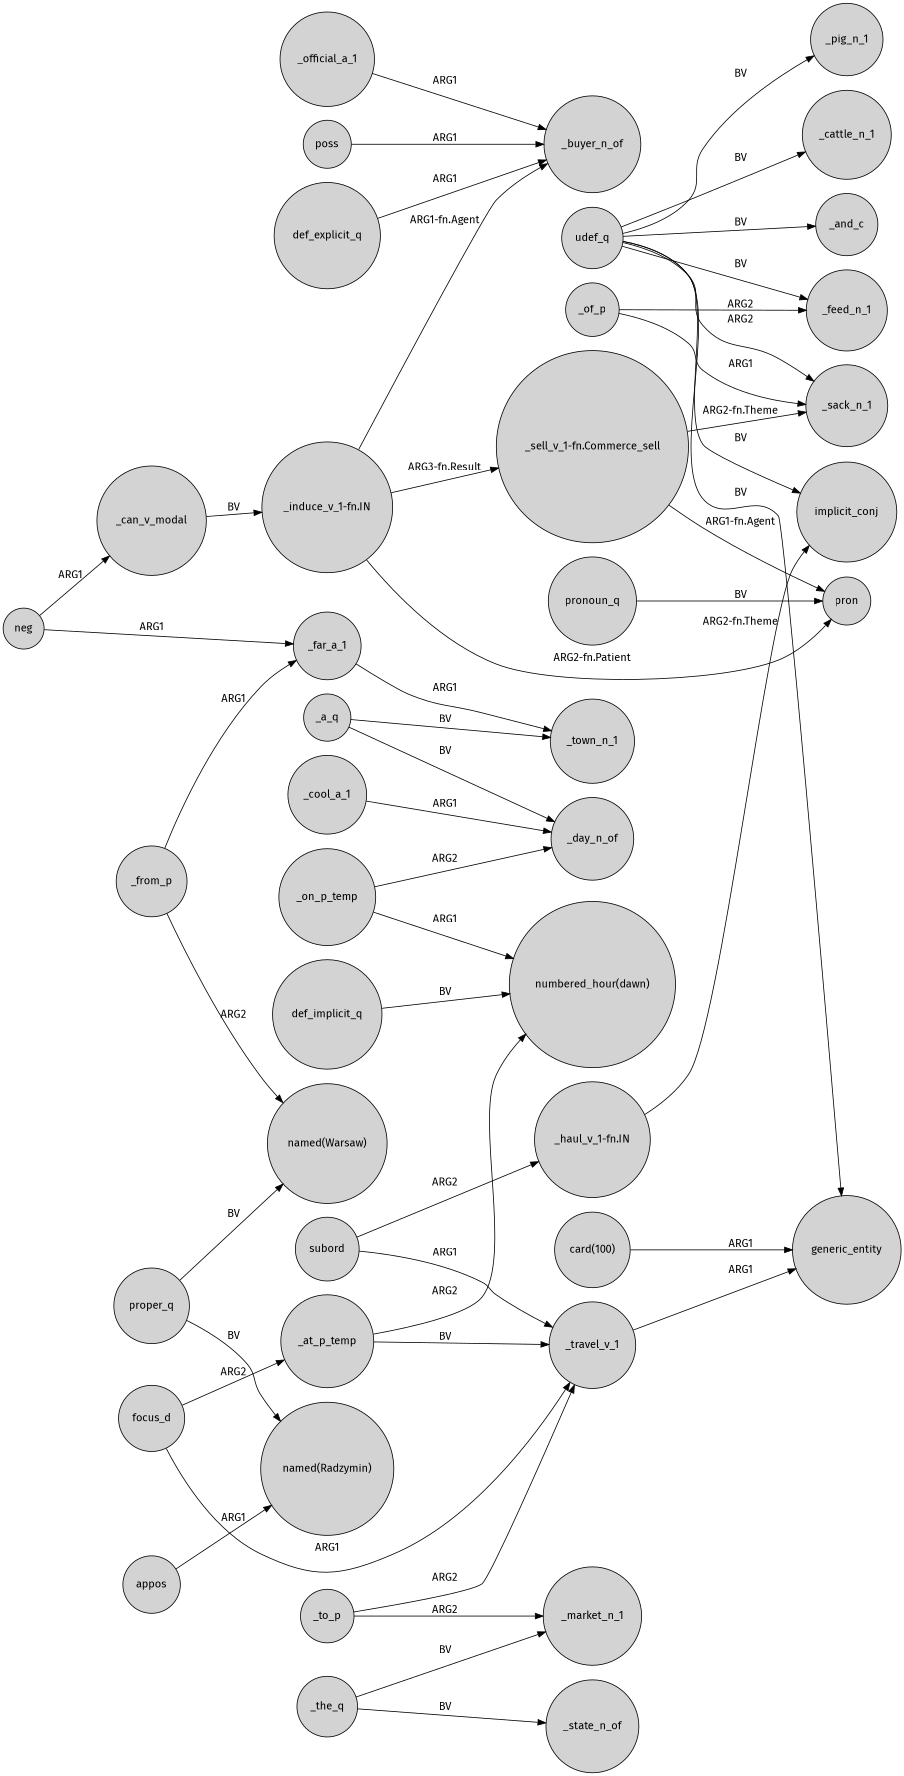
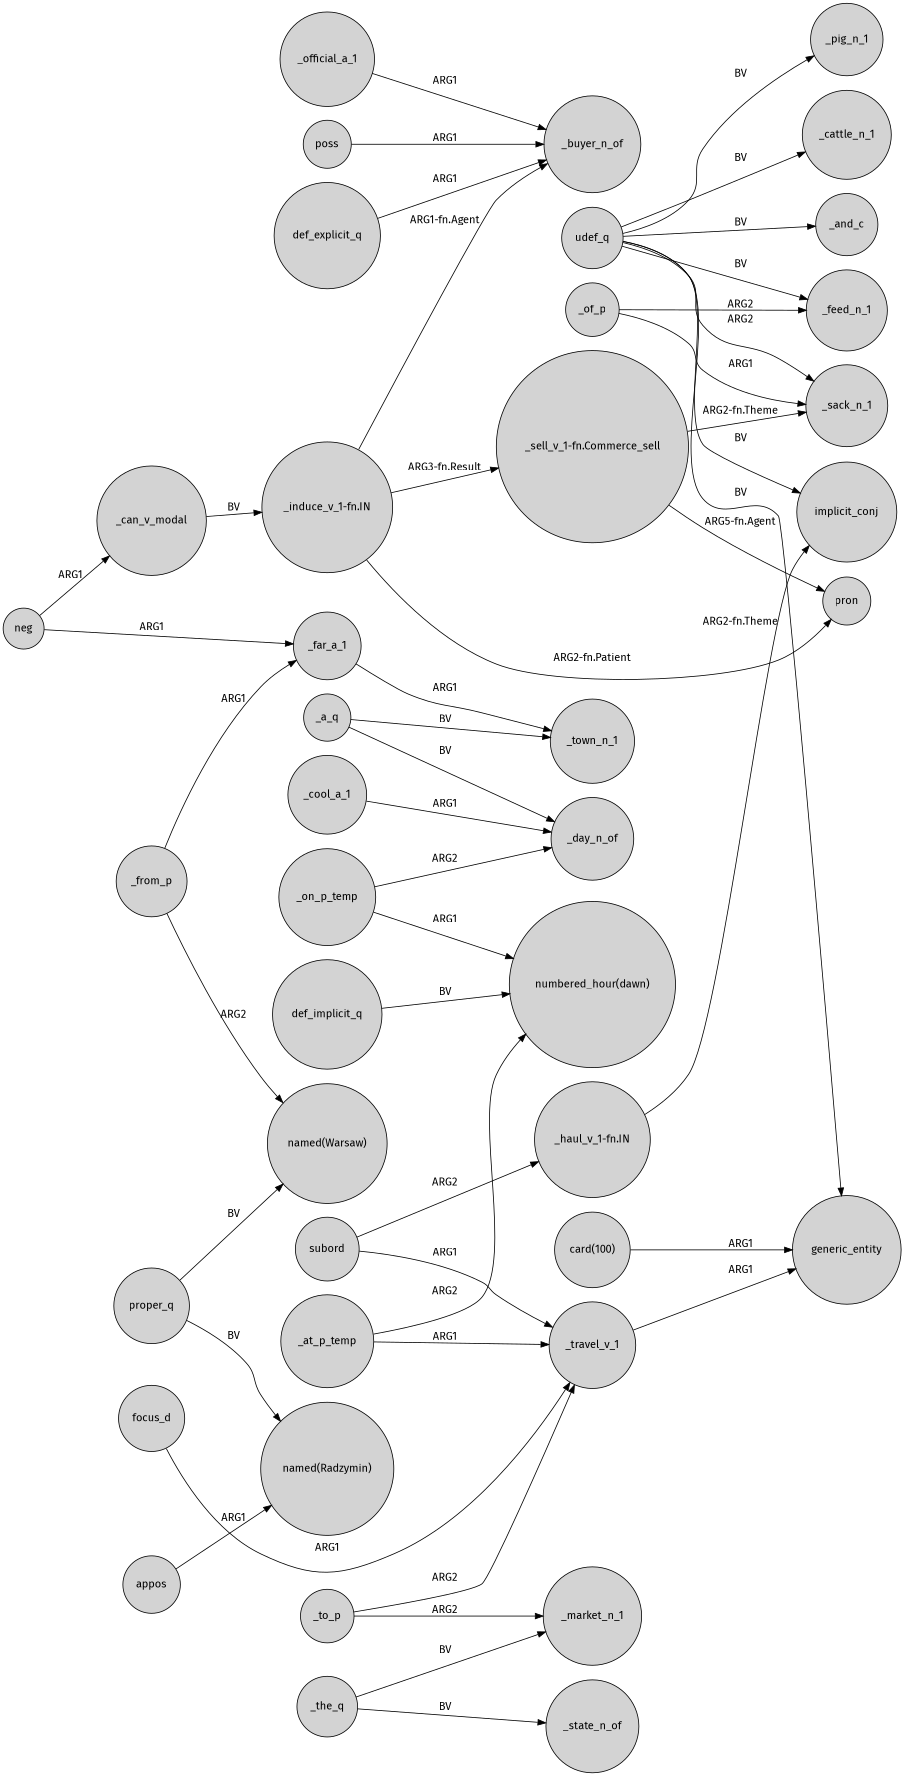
(741, 522) -> (741, 522)
(592, 601) -> none
(445, 1337) -> (445, 1337)
(230, 1384) -> none
